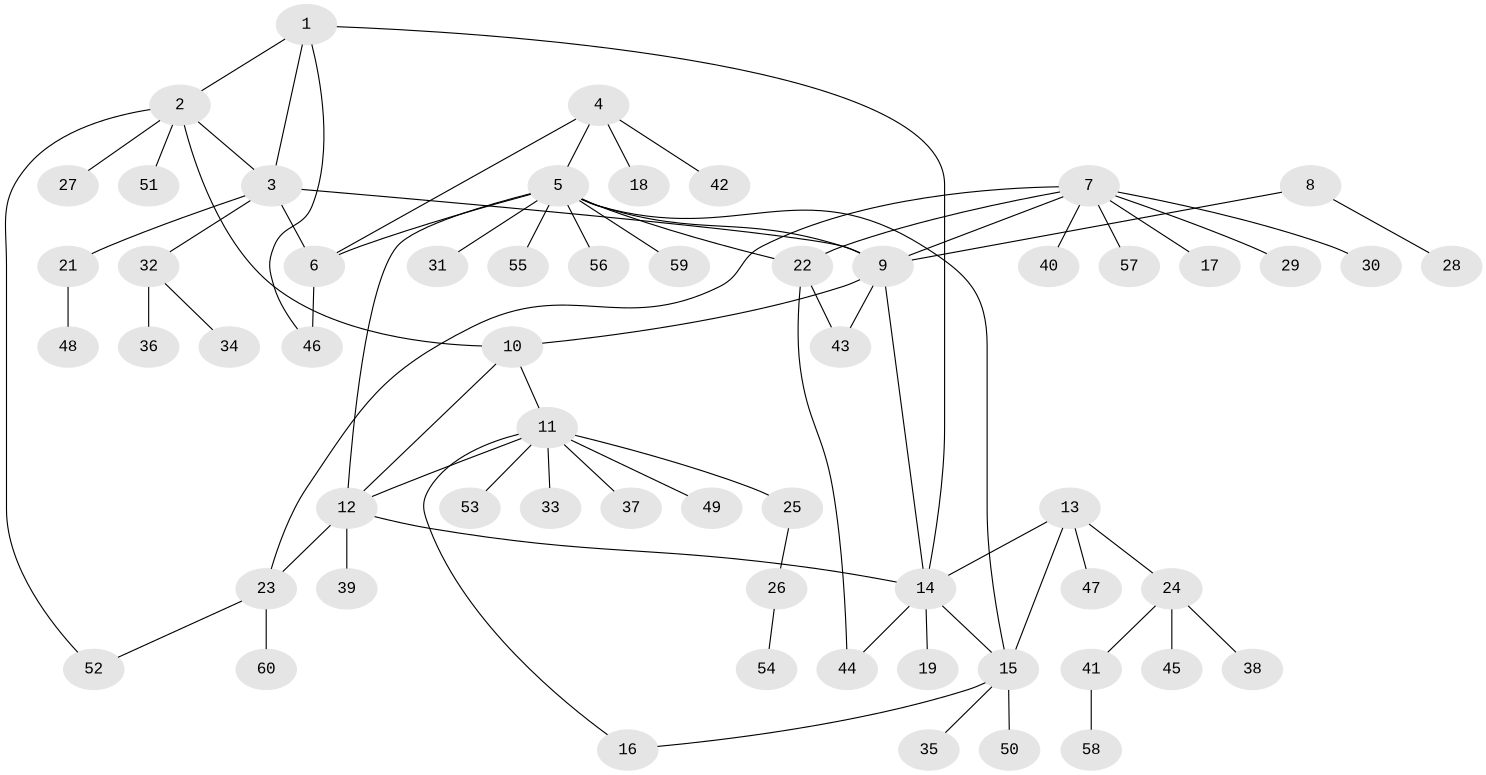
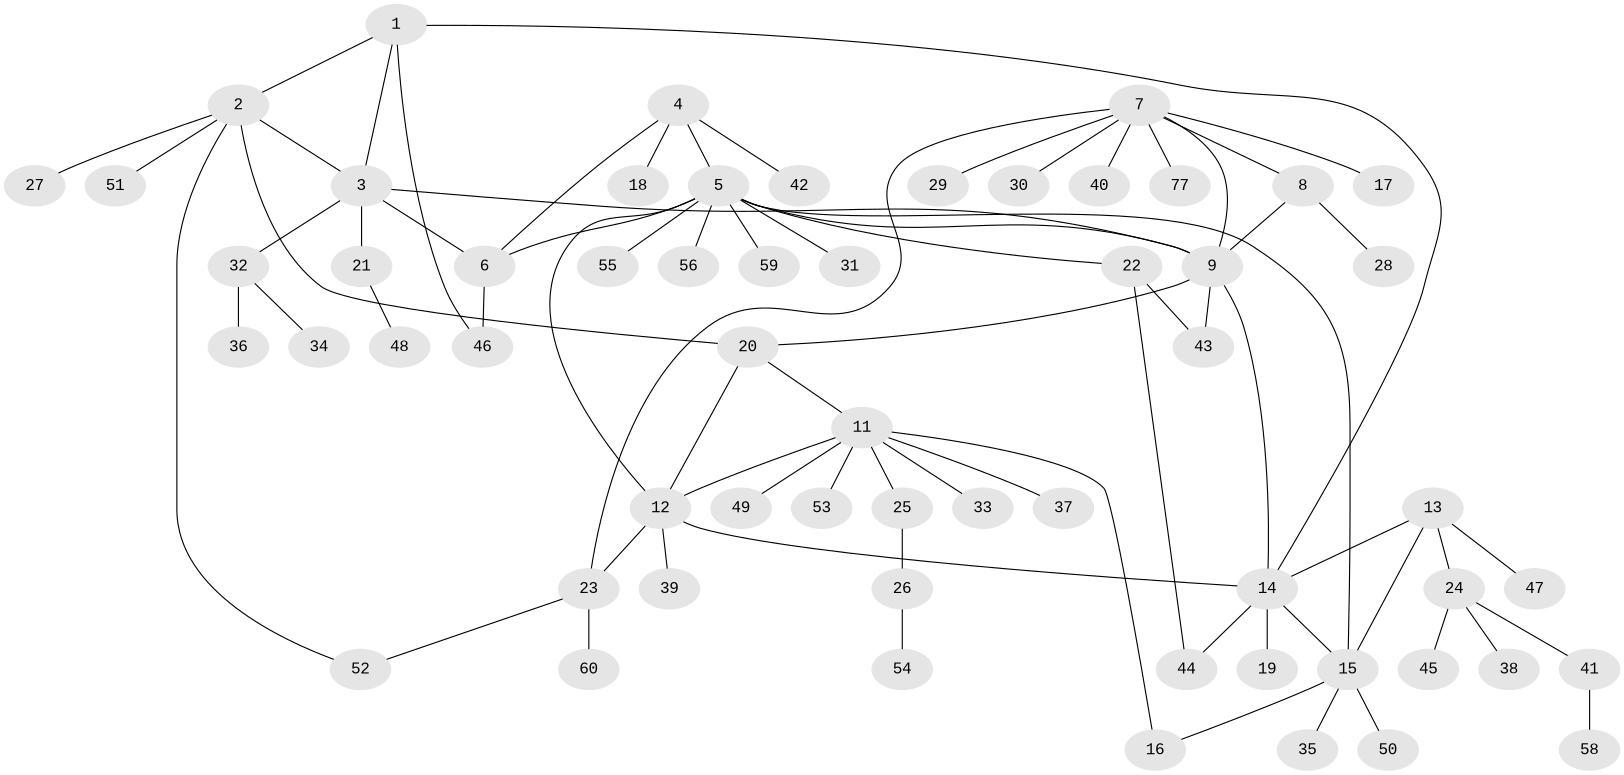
(935, 219) -> (1221, 146)
(1129, 266) -> (1180, 186)
(512, 347) -> (748, 347)
